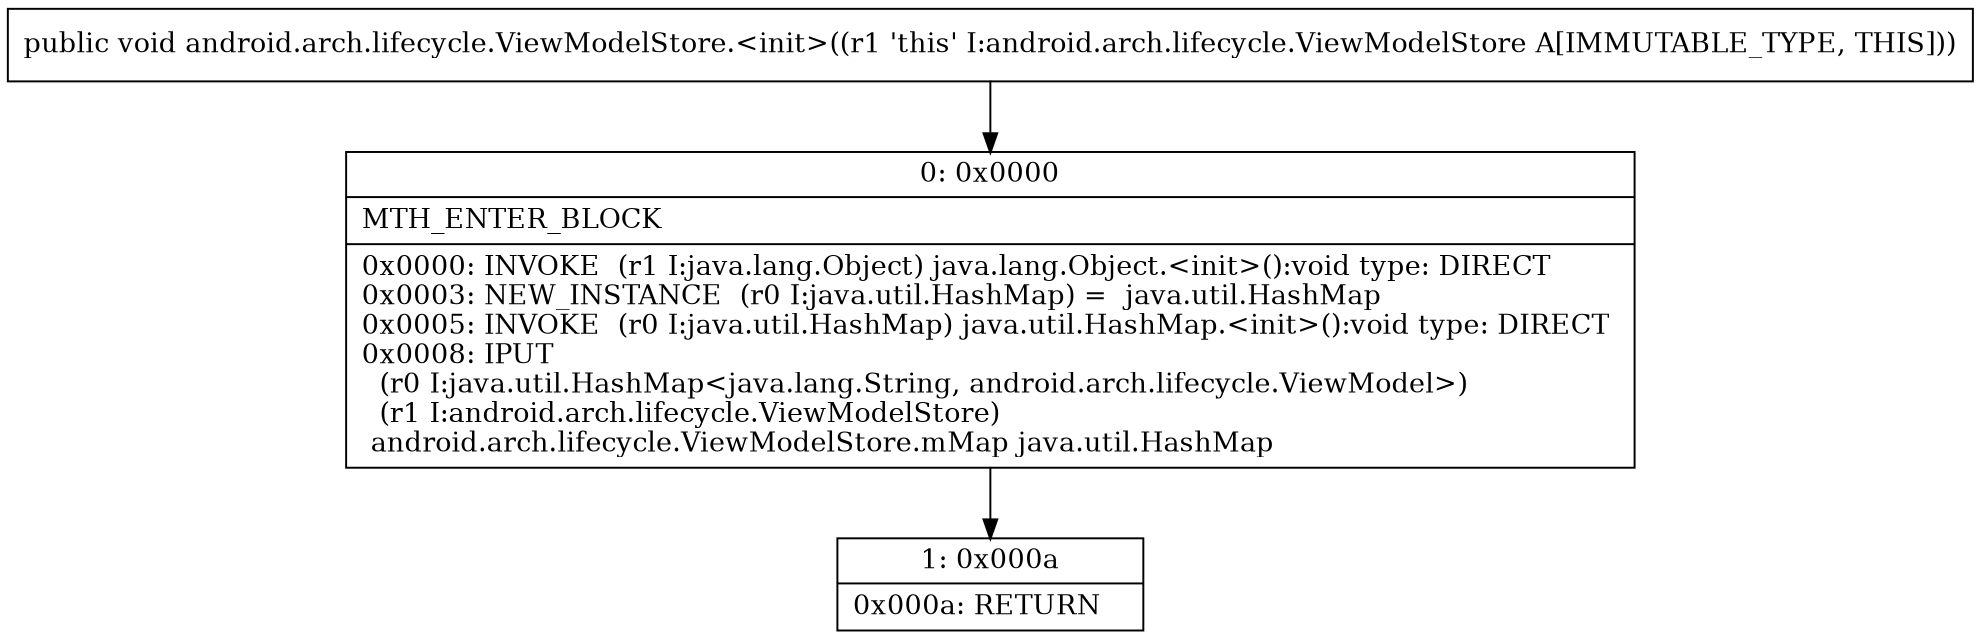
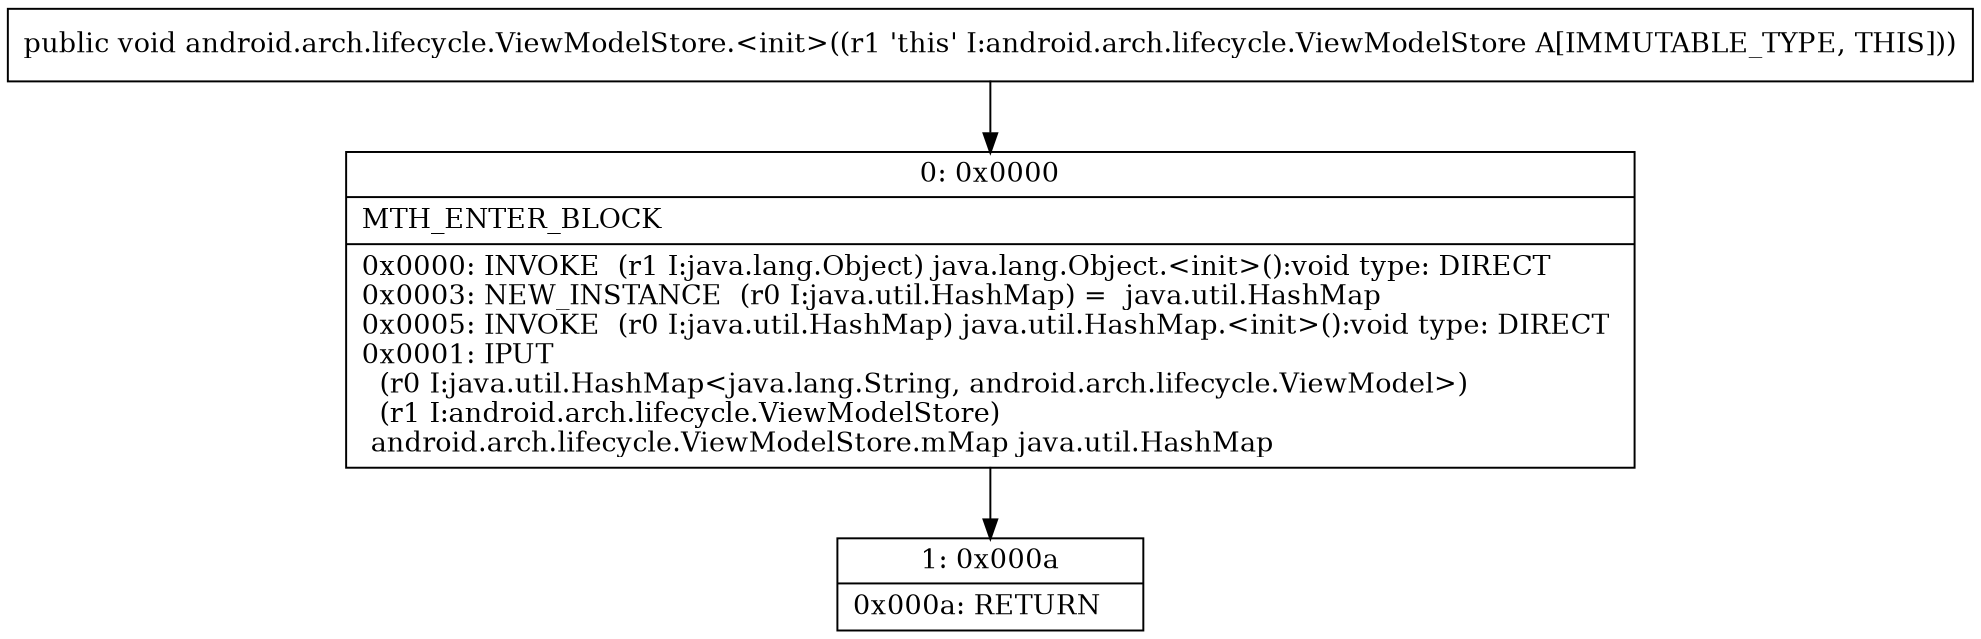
(467, 355) -> (467, 355)
